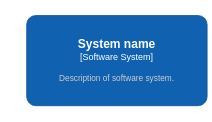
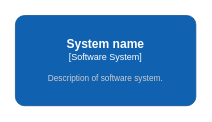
(117, 60) -> (105, 60)
